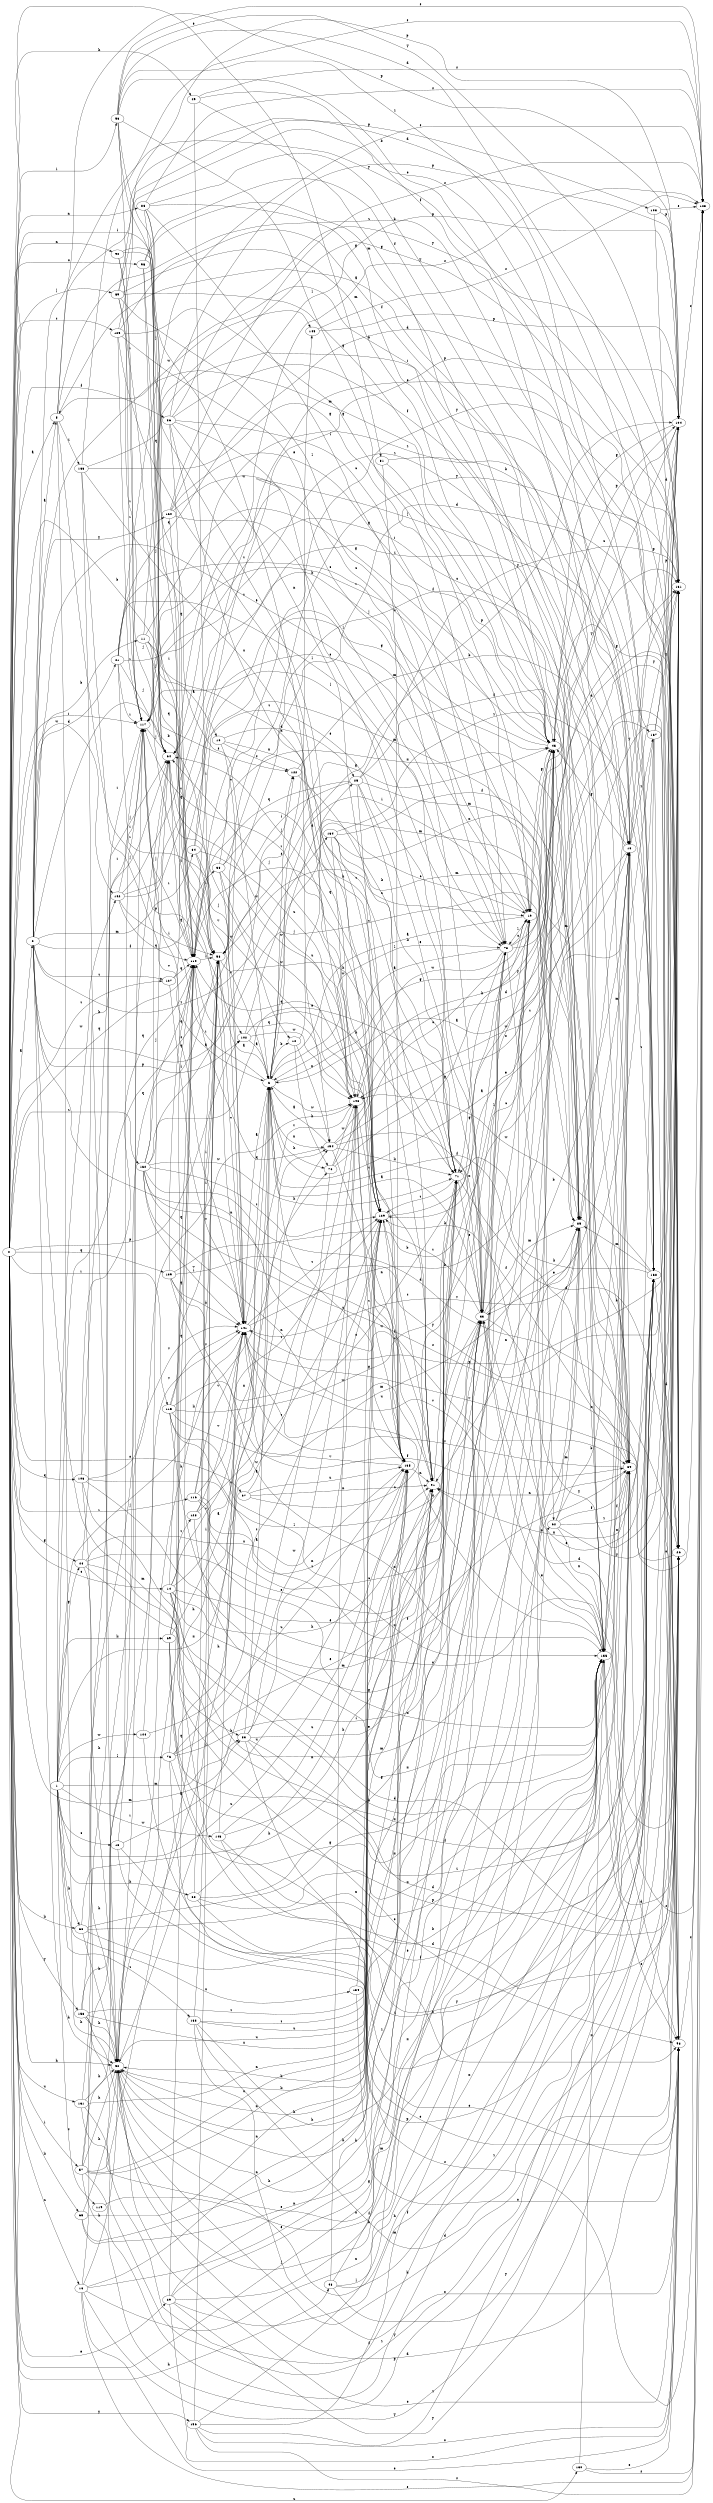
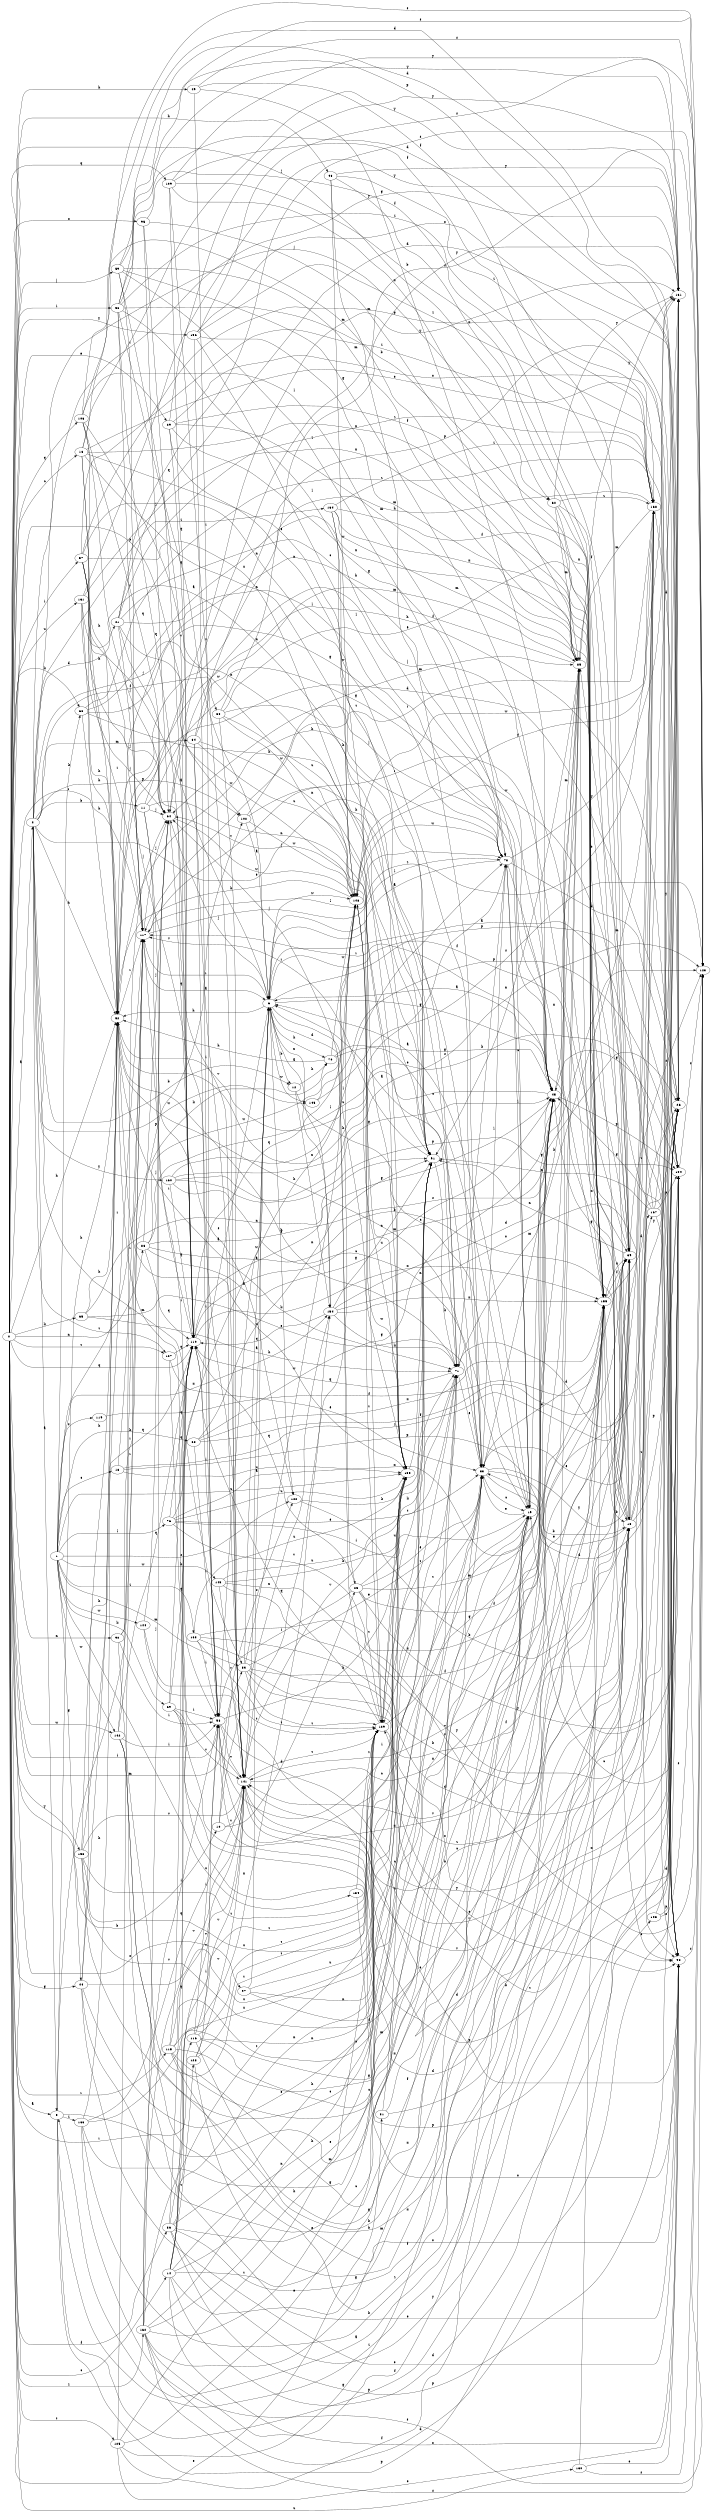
none -> (376, 919)
